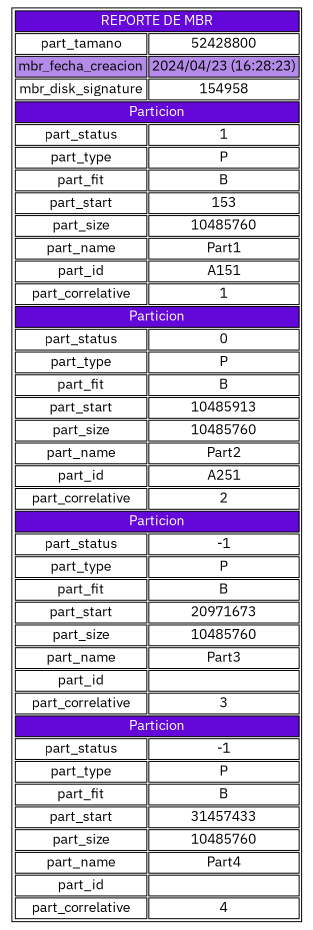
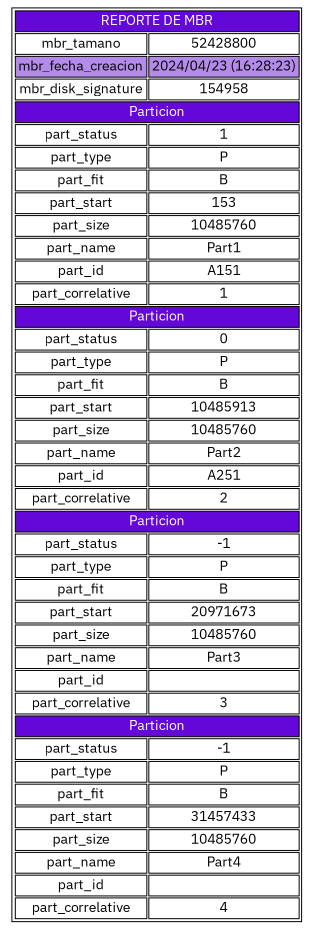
(81, 44) -> (81, 44)
